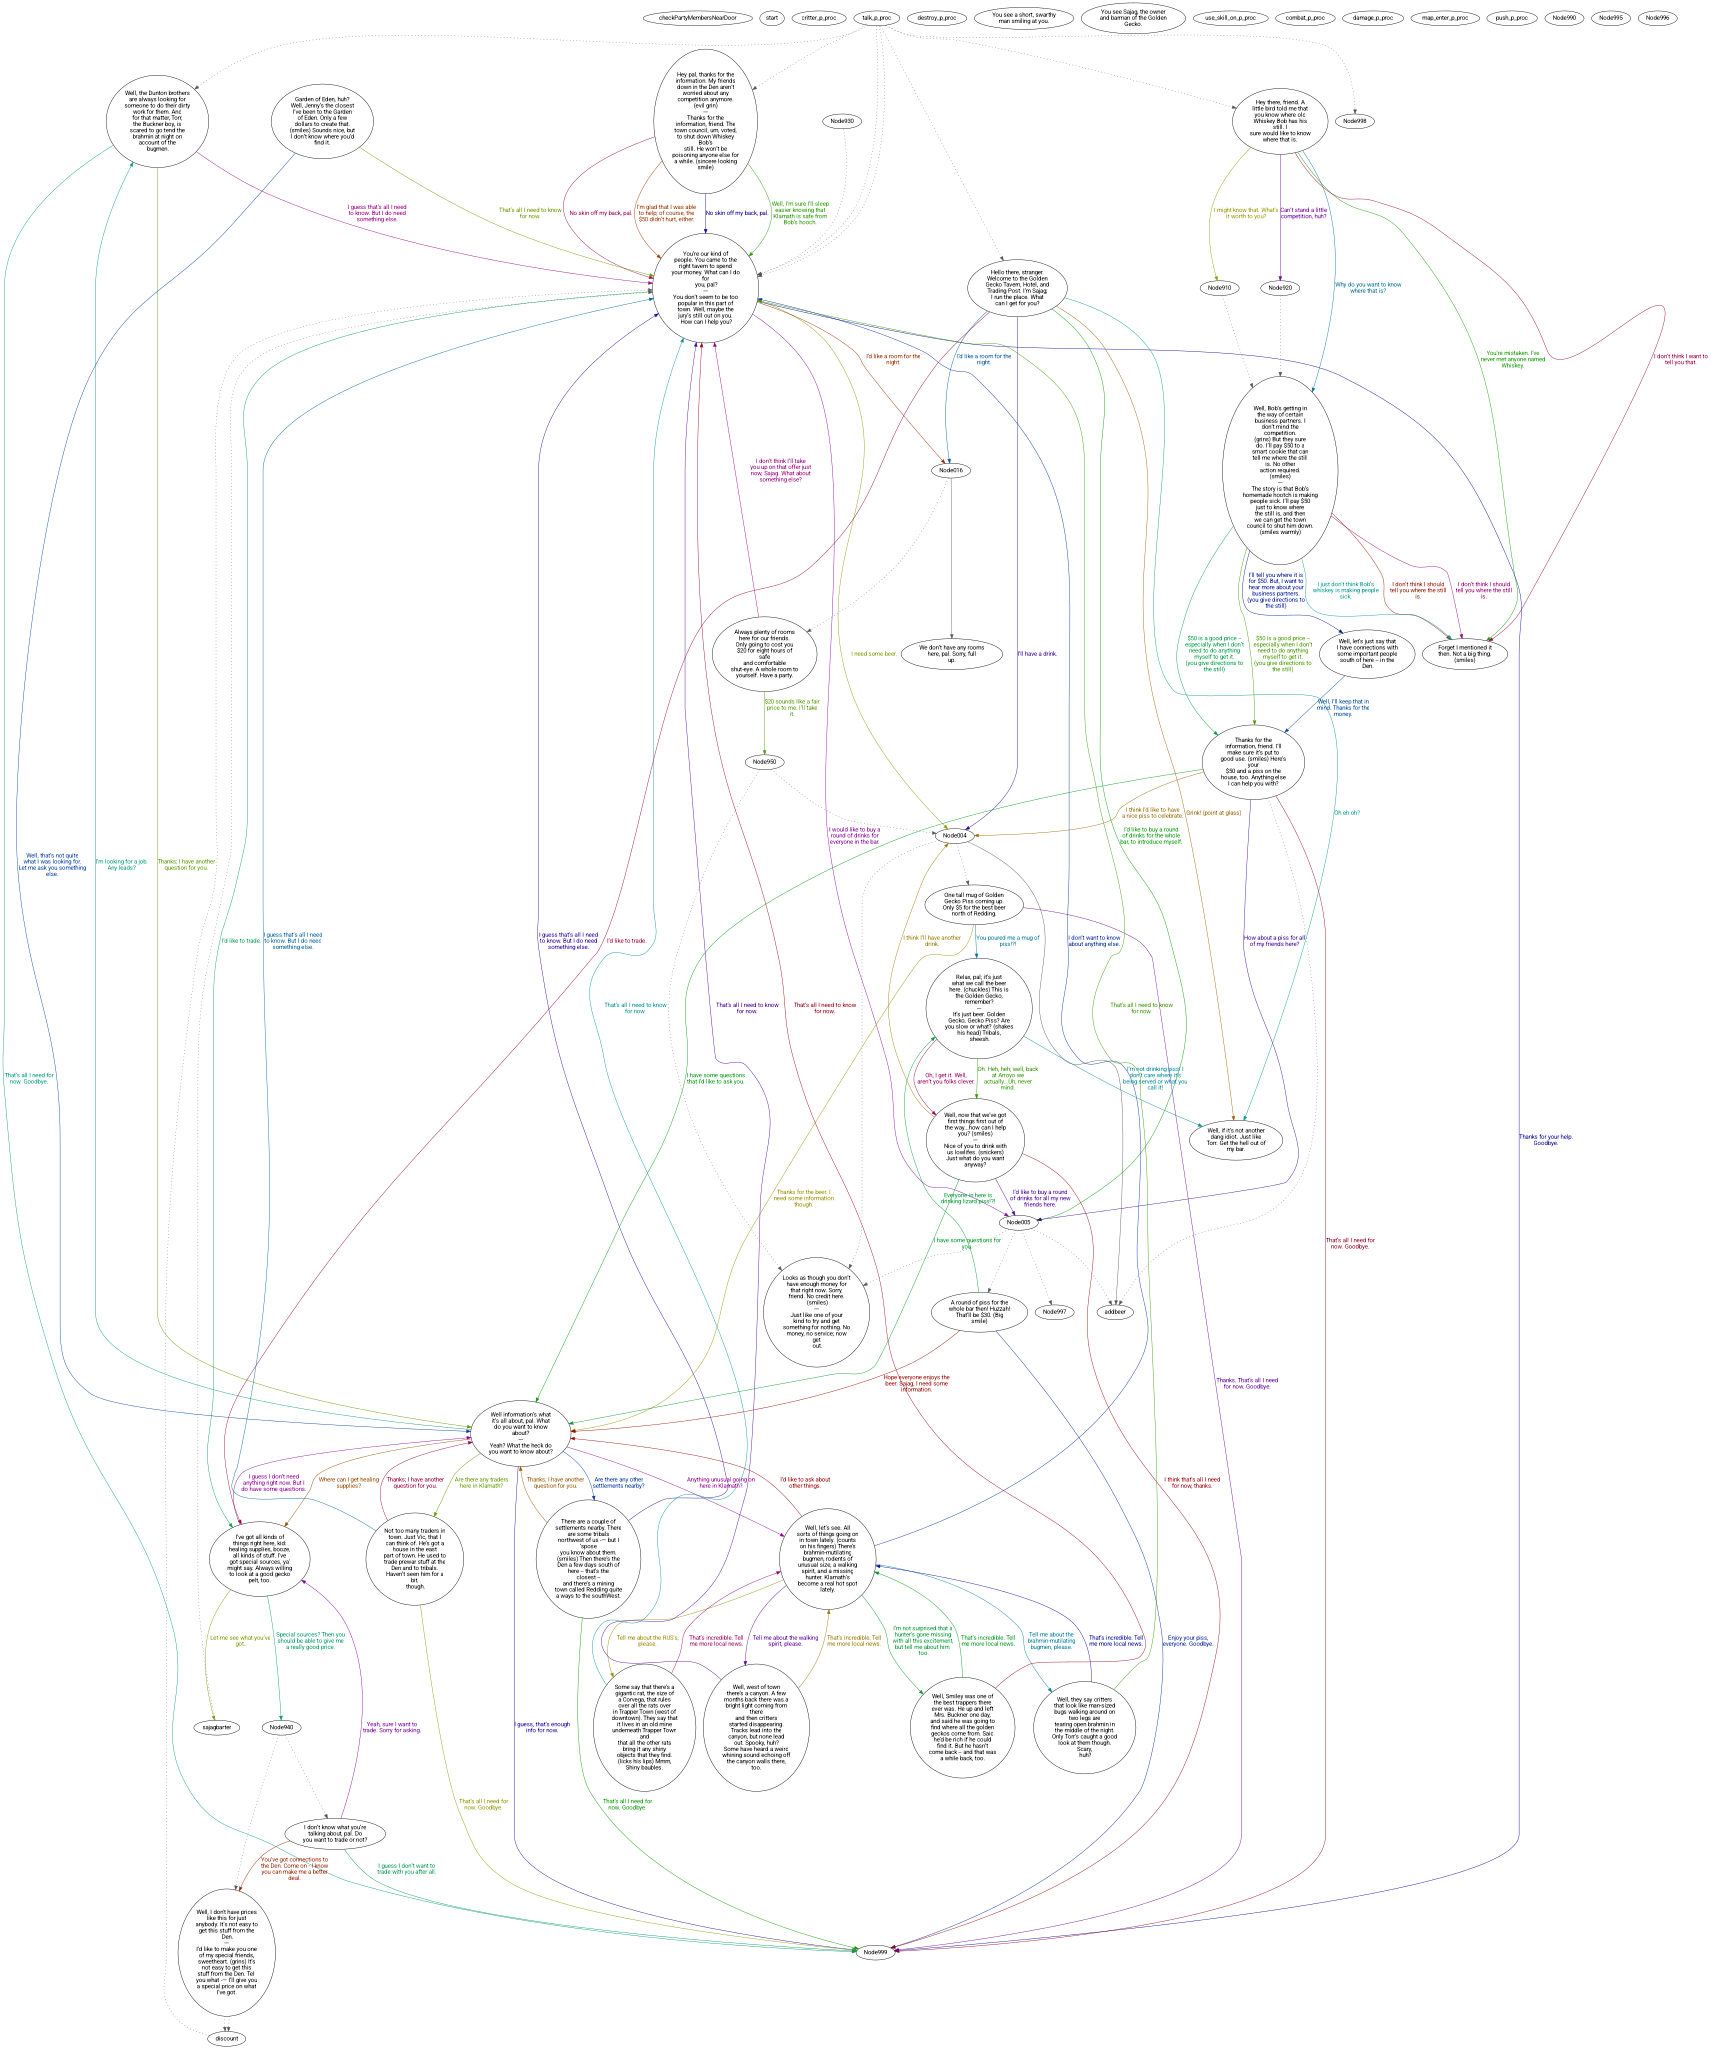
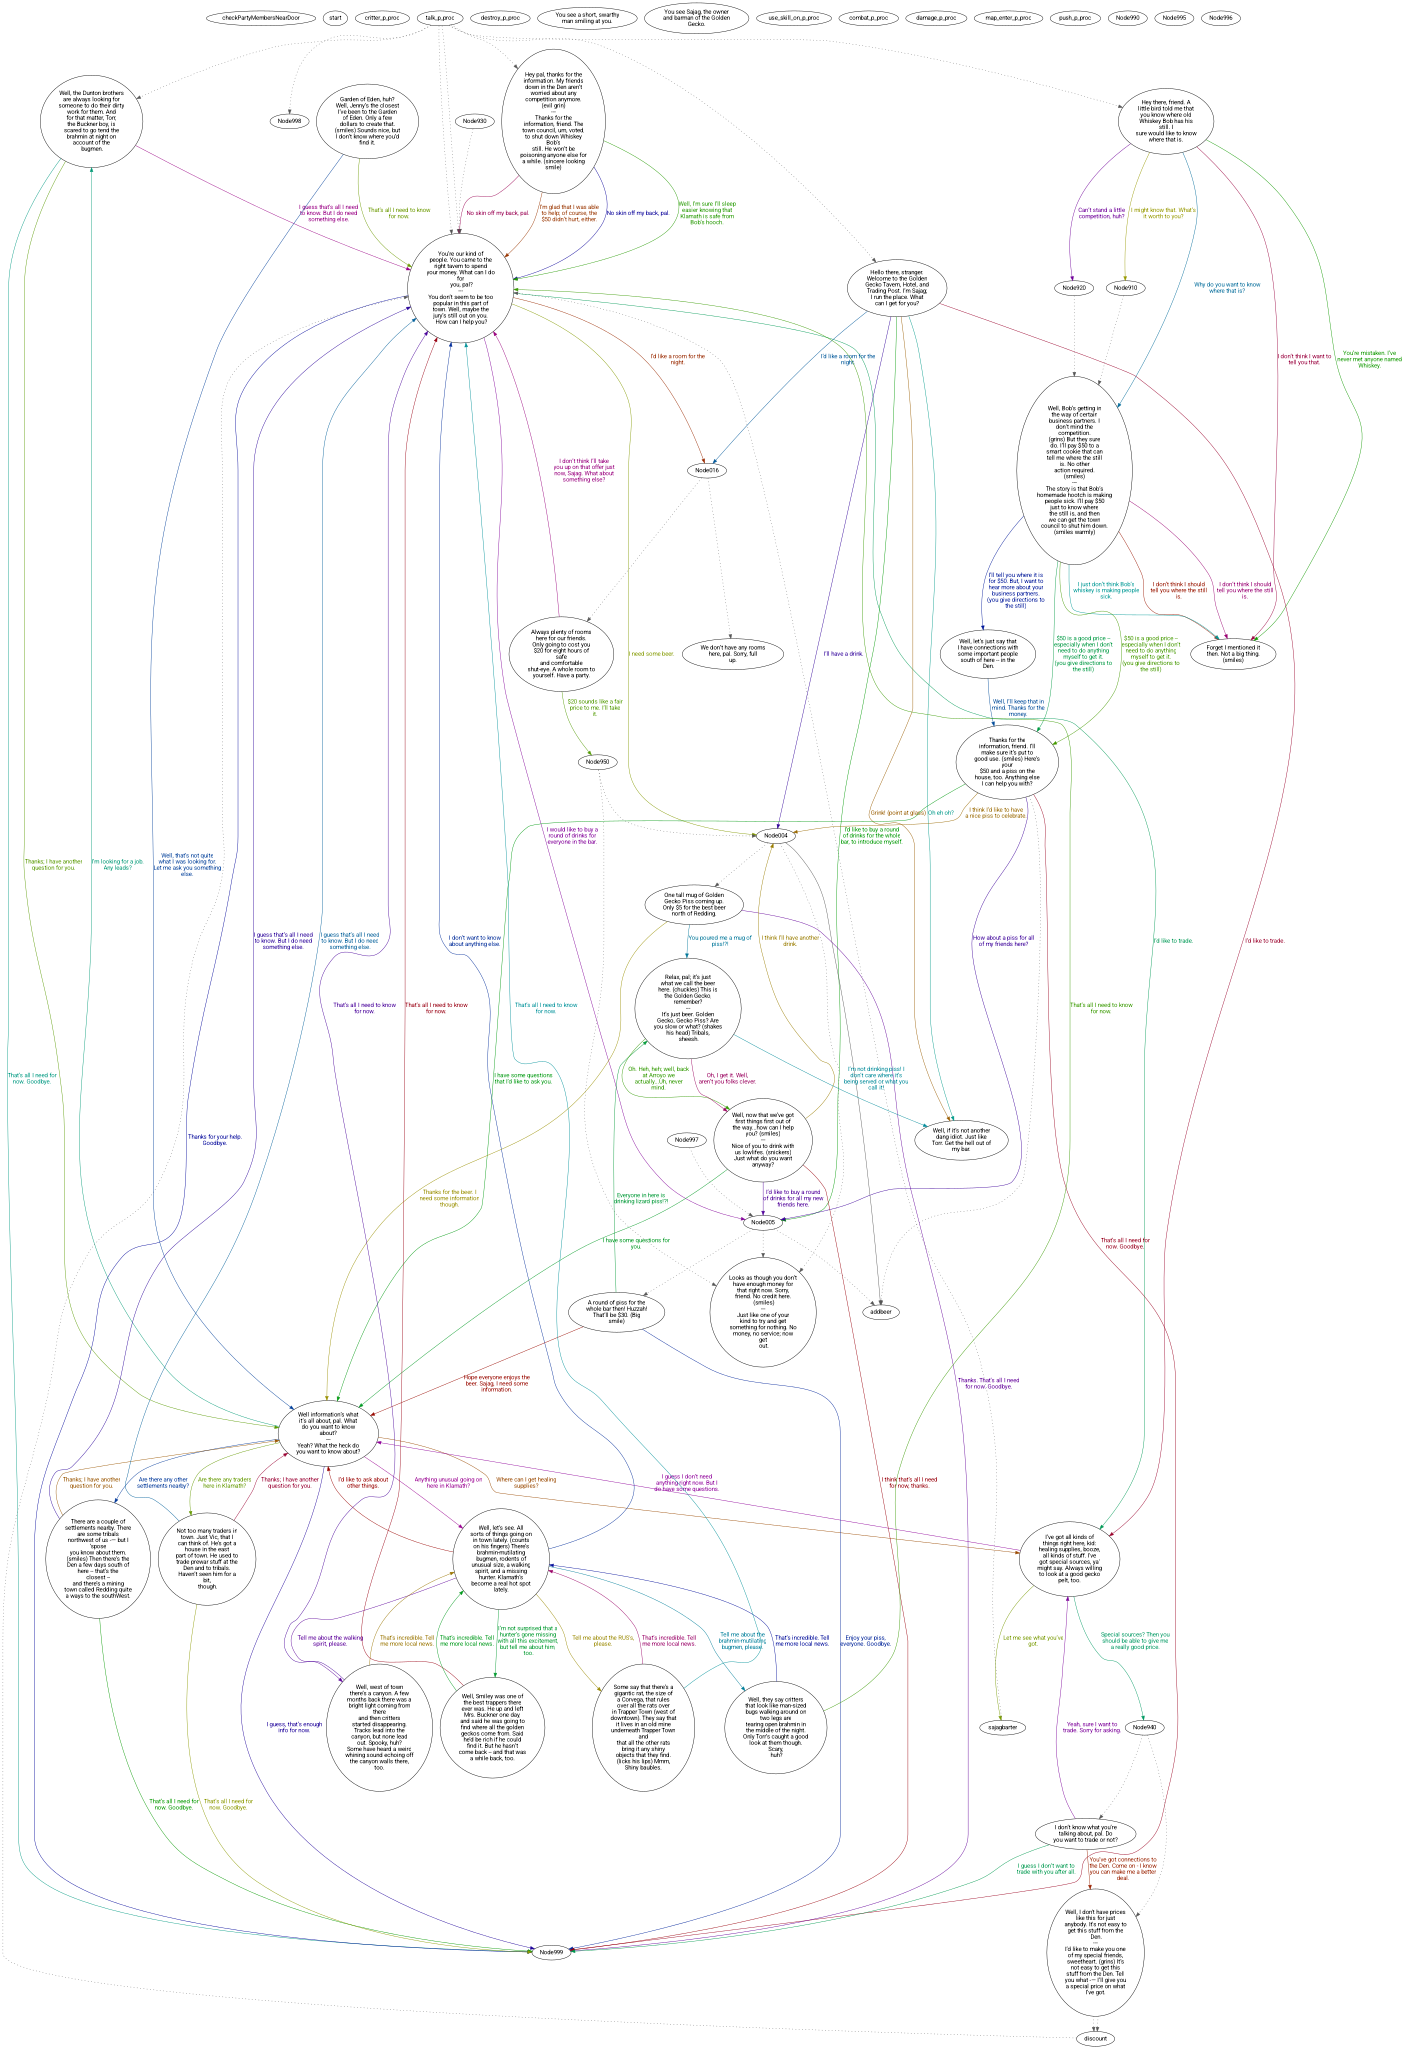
(952, 556) -> (719, 556)
(1036, 1266) -> (714, 1186)
